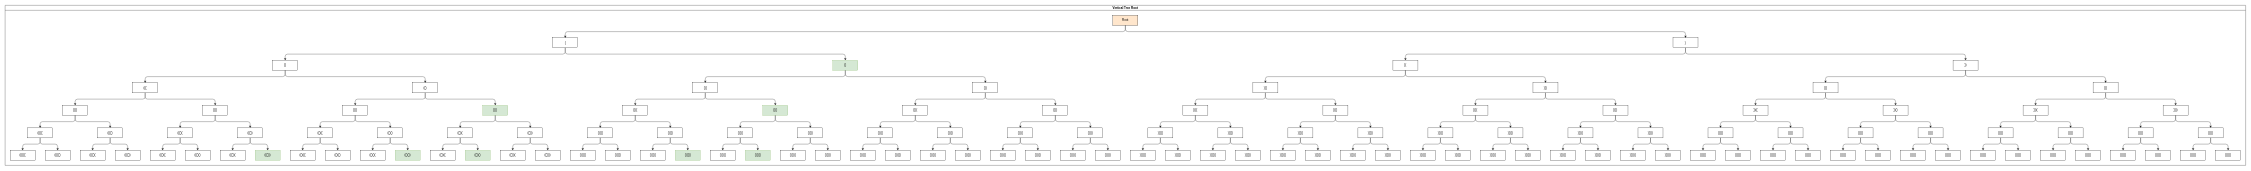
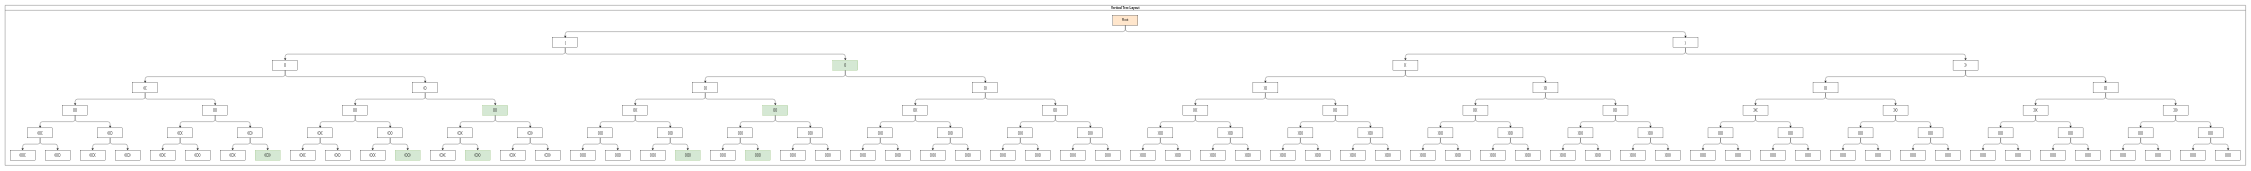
(1125, 8) -> (1125, 8)
